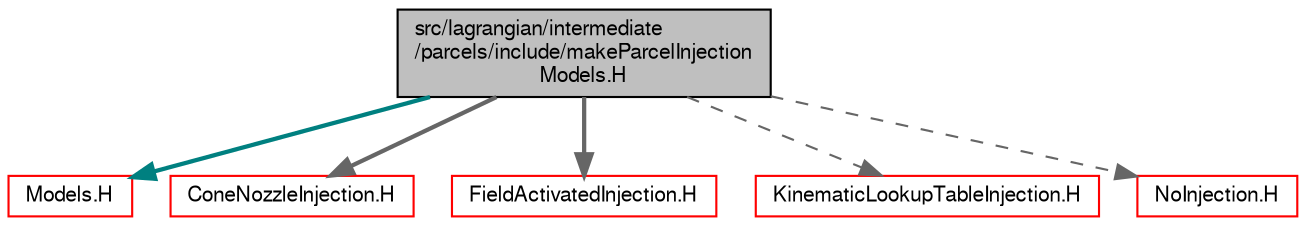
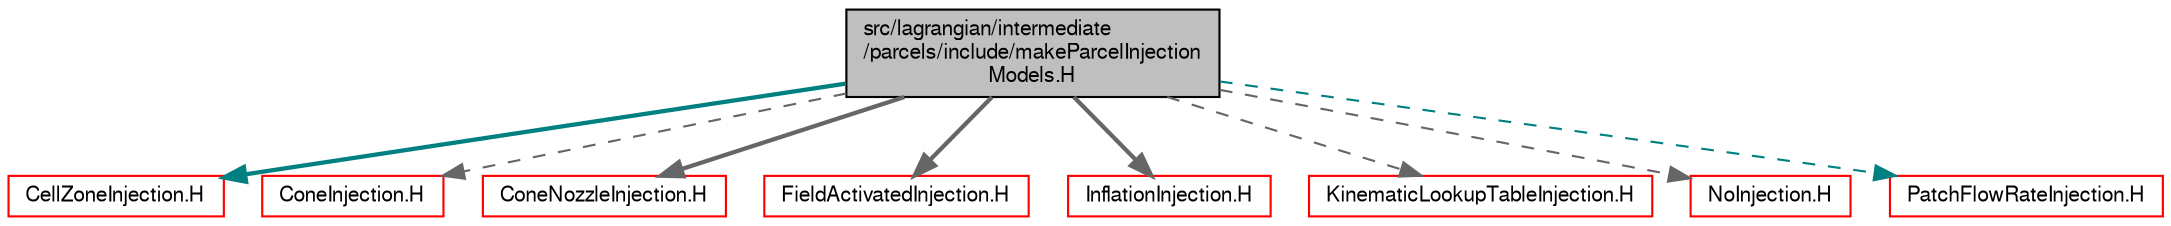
(70, 196) -> (116, 196)
none -> (353, 196)
none -> (1169, 196)
none -> (2026, 196)
